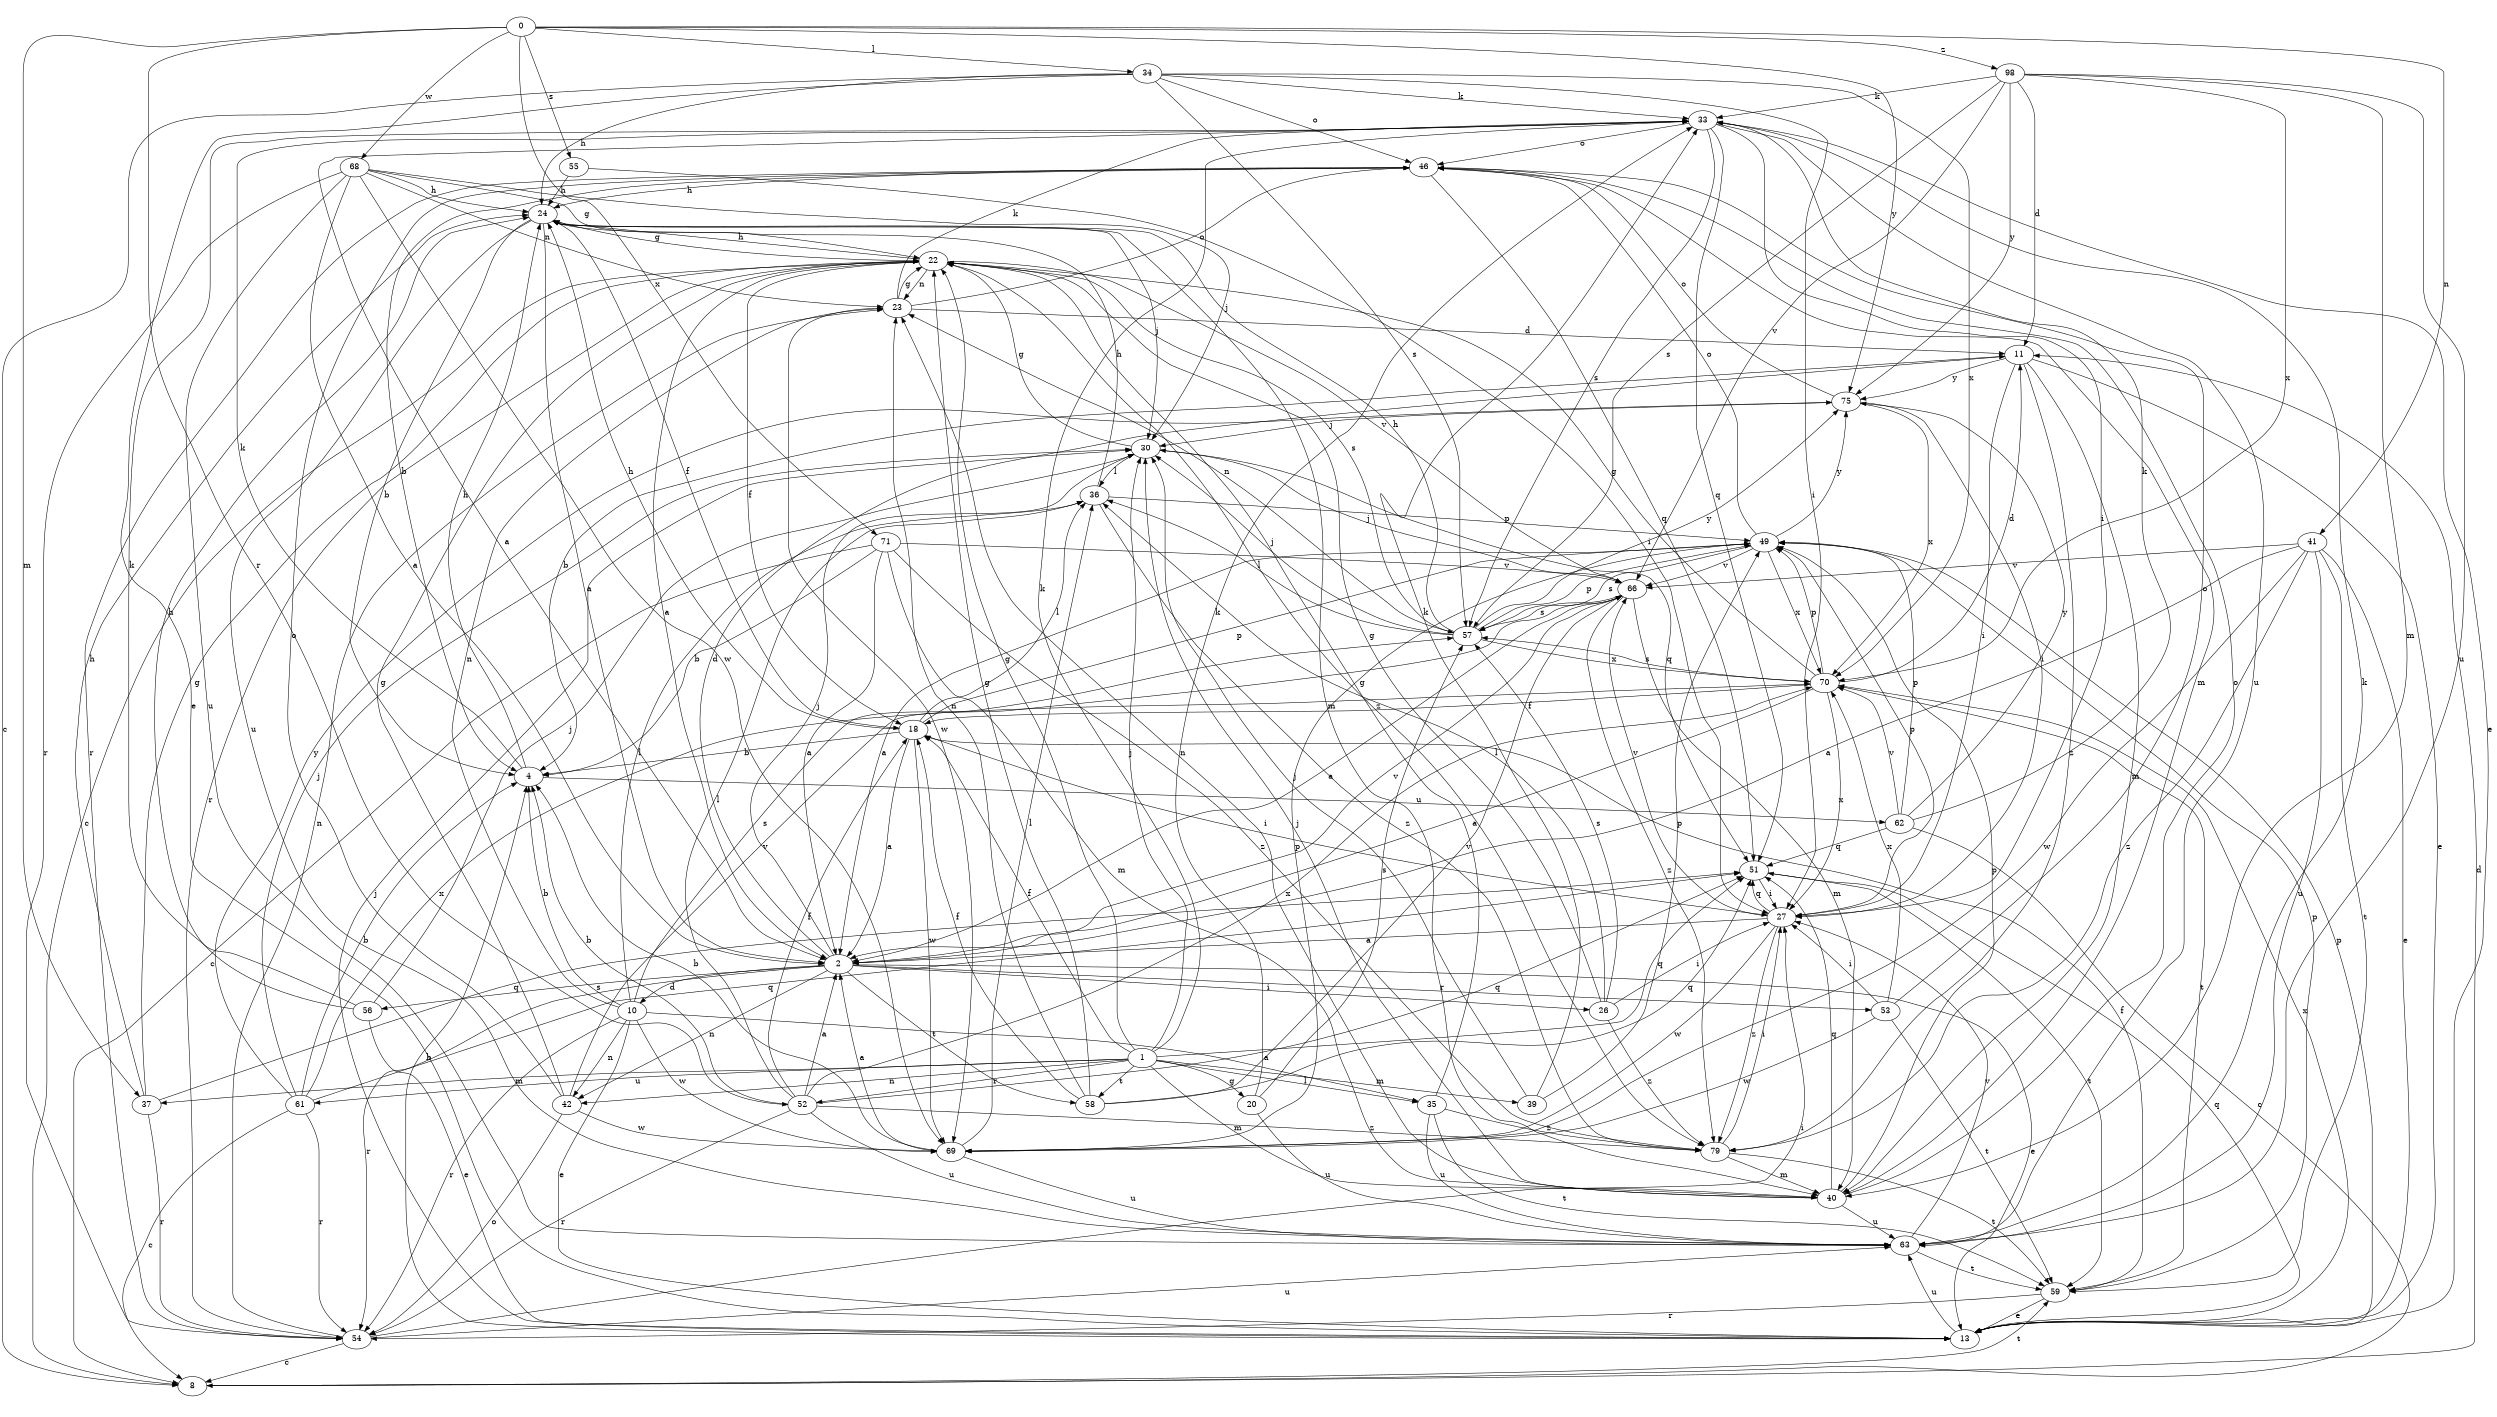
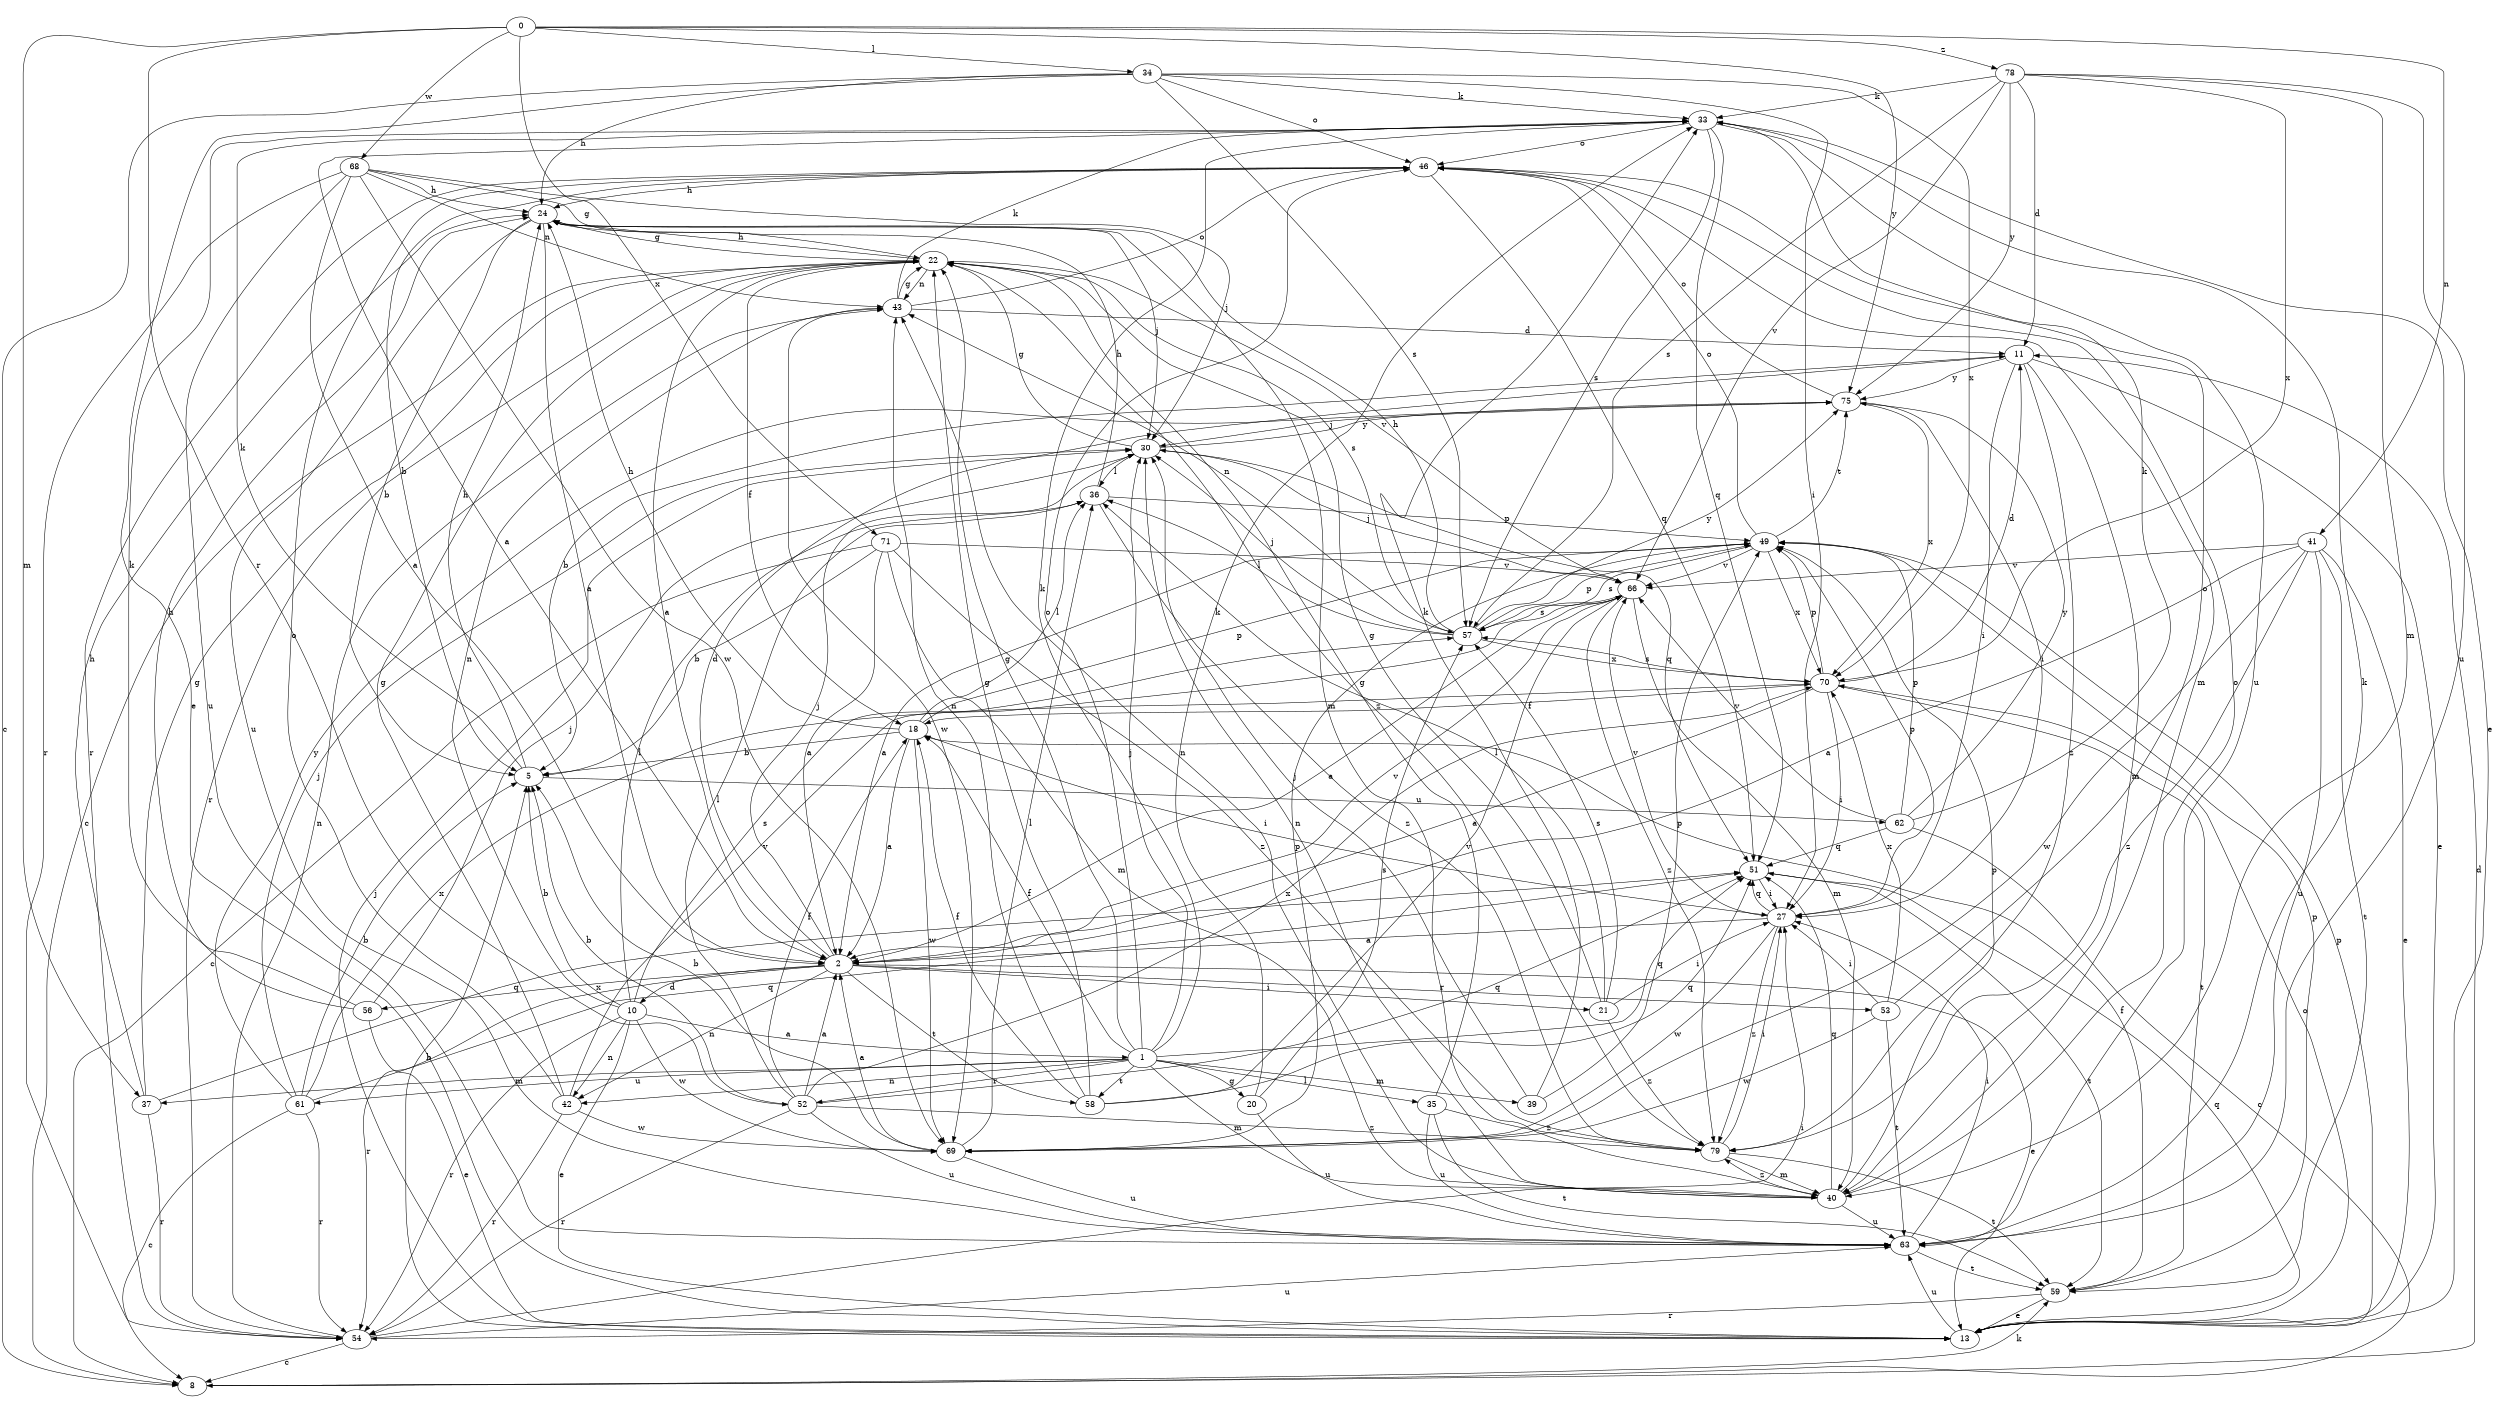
(2010, 74) -> (2010, 74)
(574, 167) -> none
(897, 308) -> (897, 308)
(1451, 336) -> none
none -> (1343, 427)
(1839, 472) -> (1839, 472)
(2101, 477) -> none
(697, 504) -> none
none -> (1058, 517)
(1886, 741) -> (1752, 727)
(529, 777) -> (529, 777)
(1841, 800) -> (1841, 800)
(1298, 824) -> (1298, 824)
(599, 988) -> (599, 988)
(1604, 1011) -> (1604, 1011)
(2305, 1011) -> (2305, 1011)
(1032, 1036) -> (883, 1047)
(1988, 1082) -> (1988, 1082)
(1976, 1146) -> (1895, 1126)
none -> (1756, 1178)
(494, 1222) -> (494, 1222)
(2019, 1339) -> (2019, 1339)
